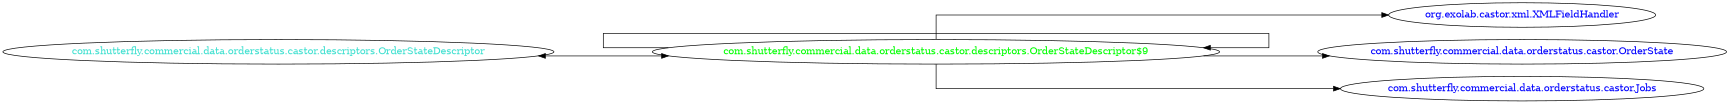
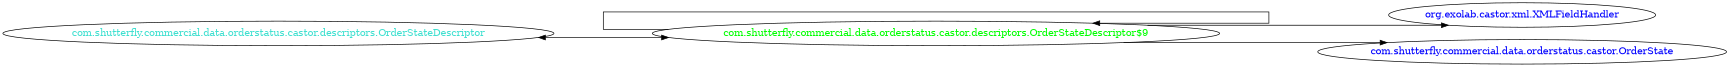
(1522, 89) -> none
